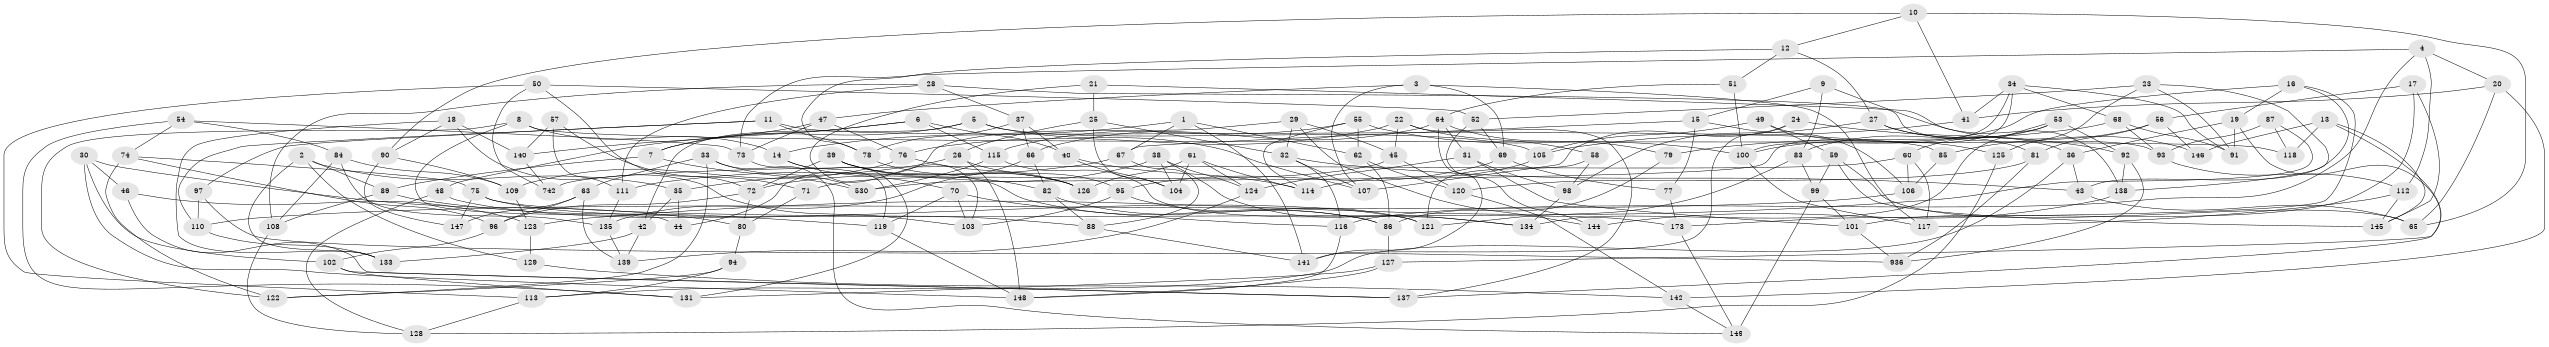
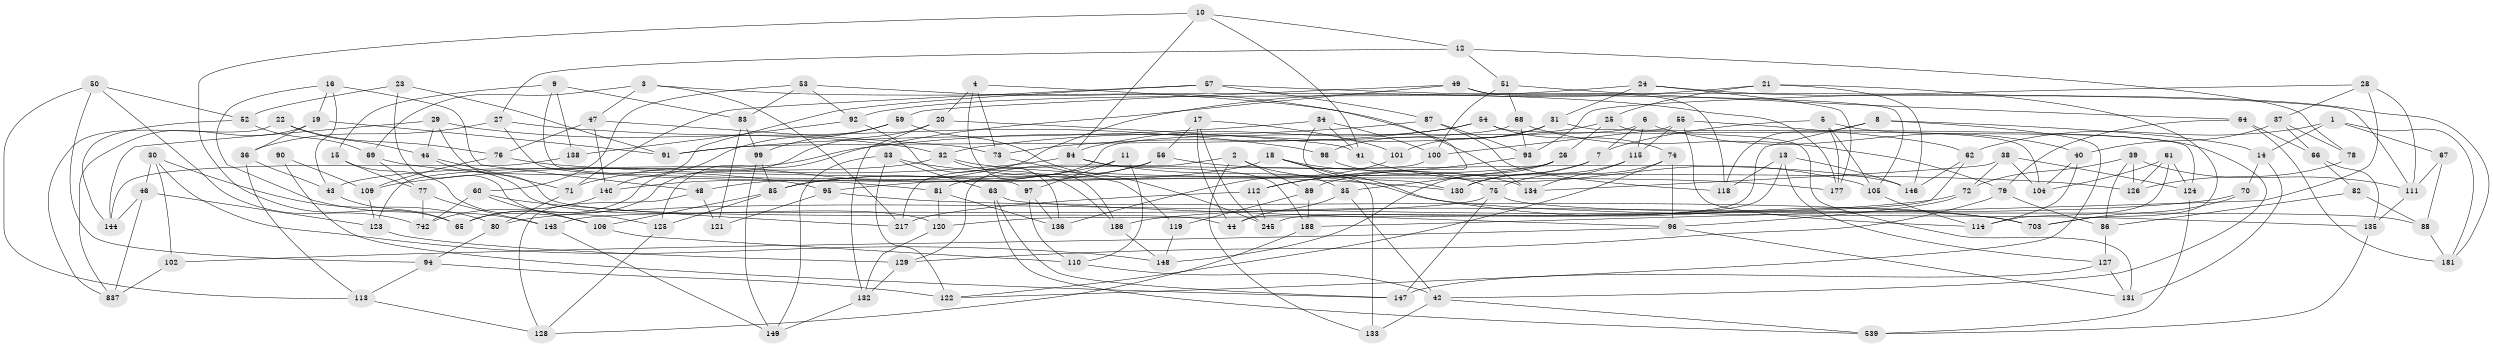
(1134, 25) -> (1136, 84)
none -> (1623, 95)
none -> (1325, 100)
(2065, 102) -> (1512, 102)
none -> (1132, 120)
(2017, 122) -> (472, 155)
(1406, 133) -> none
(818, 137) -> none
(1454, 138) -> (1592, 104)
(413, 141) -> (1384, 170)
(2327, 151) -> none
(617, 155) -> (177, 252)
(1595, 156) -> none
(938, 177) -> (2290, 177)
none -> (749, 178)
none -> (1207, 183)
(862, 191) -> (1457, 191)
(1365, 191) -> (1837, 191)
(1387, 192) -> (1941, 173)
none -> (735, 204)
none -> (423, 205)
none -> (128, 209)
(918, 209) -> none
(1834, 209) -> (766, 174)
(273, 227) -> (1308, 227)
(968, 227) -> (2035, 227)
(1341, 227) -> (1117, 227)
(1677, 227) -> (551, 227)
(1924, 227) -> (902, 227)
(2377, 227) -> (1268, 227)
(258, 243) -> (1259, 274)
none -> (1456, 247)
(624, 263) -> (1872, 334)
(1304, 263) -> (2448, 263)
(1897, 263) -> (1058, 227)
(473, 284) -> (1900, 263)
(1206, 289) -> (1751, 275)
(1404, 298) -> (113, 298)
(1676, 298) -> (864, 298)
